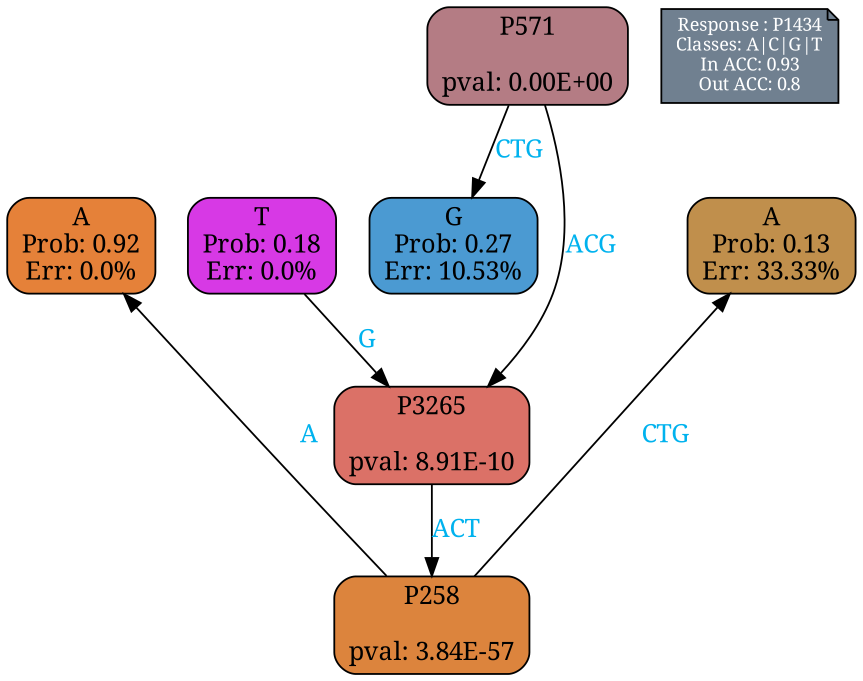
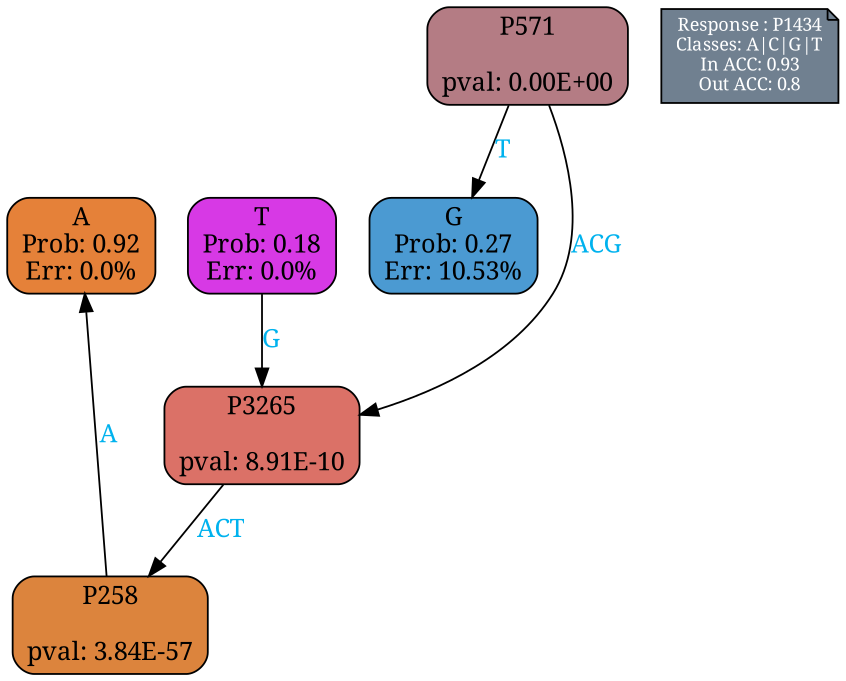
(519, 151) -> (503, 151)
(772, 246) -> none
